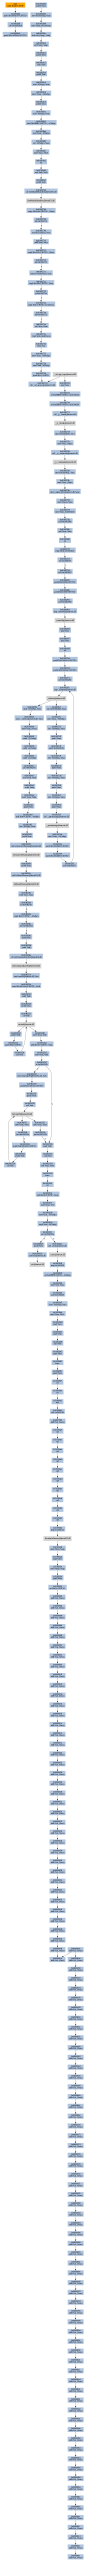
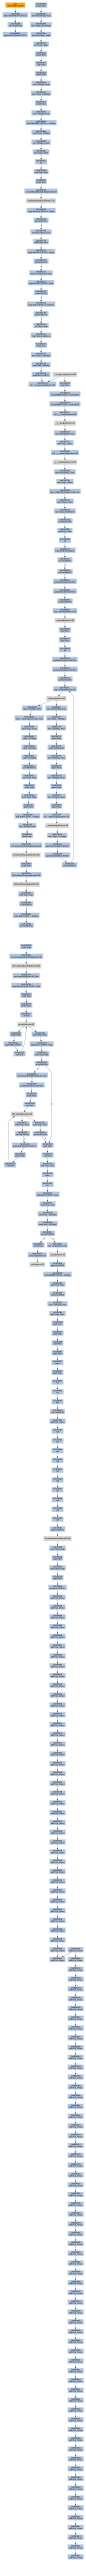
(26, 937) -> none
